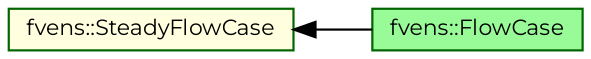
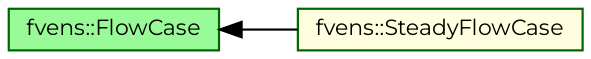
(344, 30) -> (270, 30)
